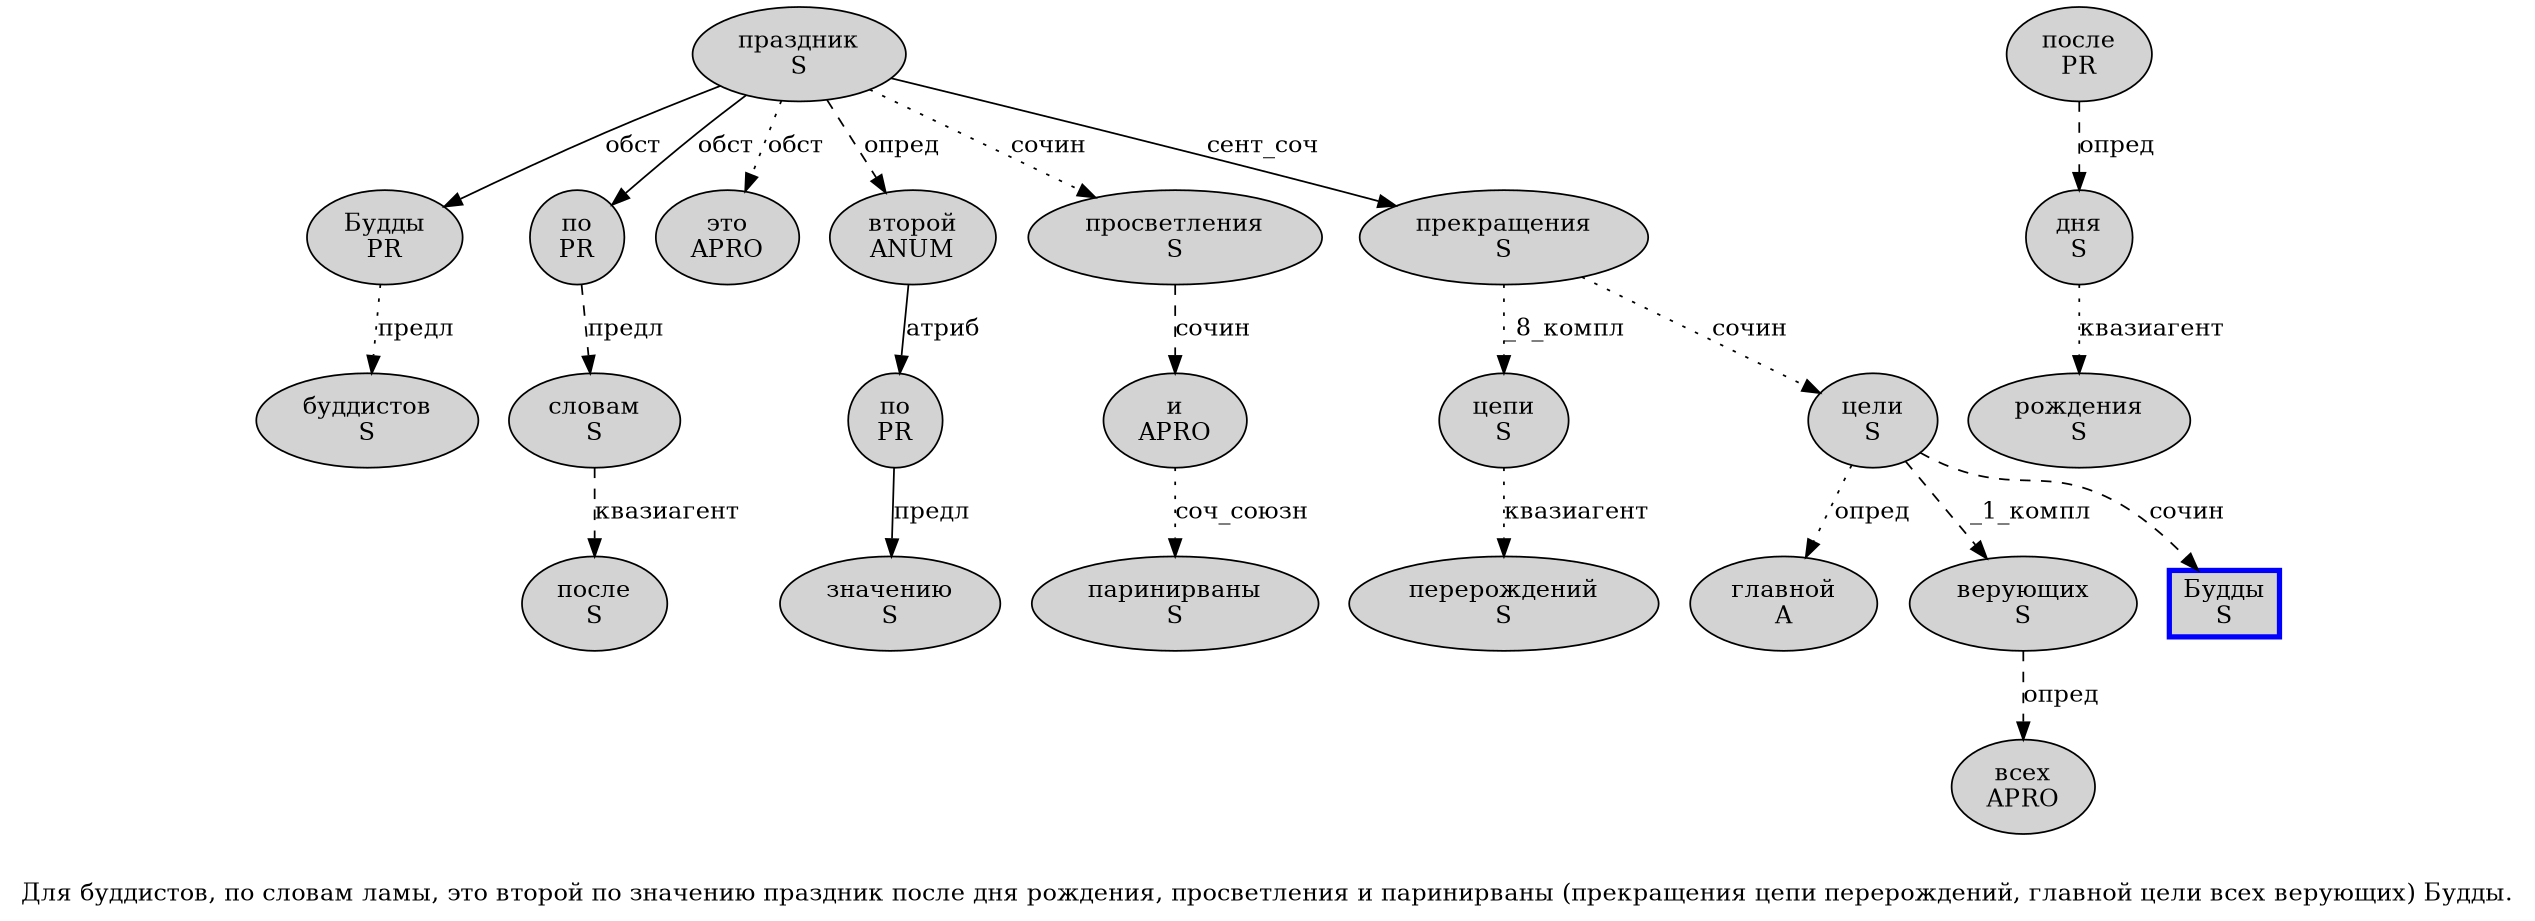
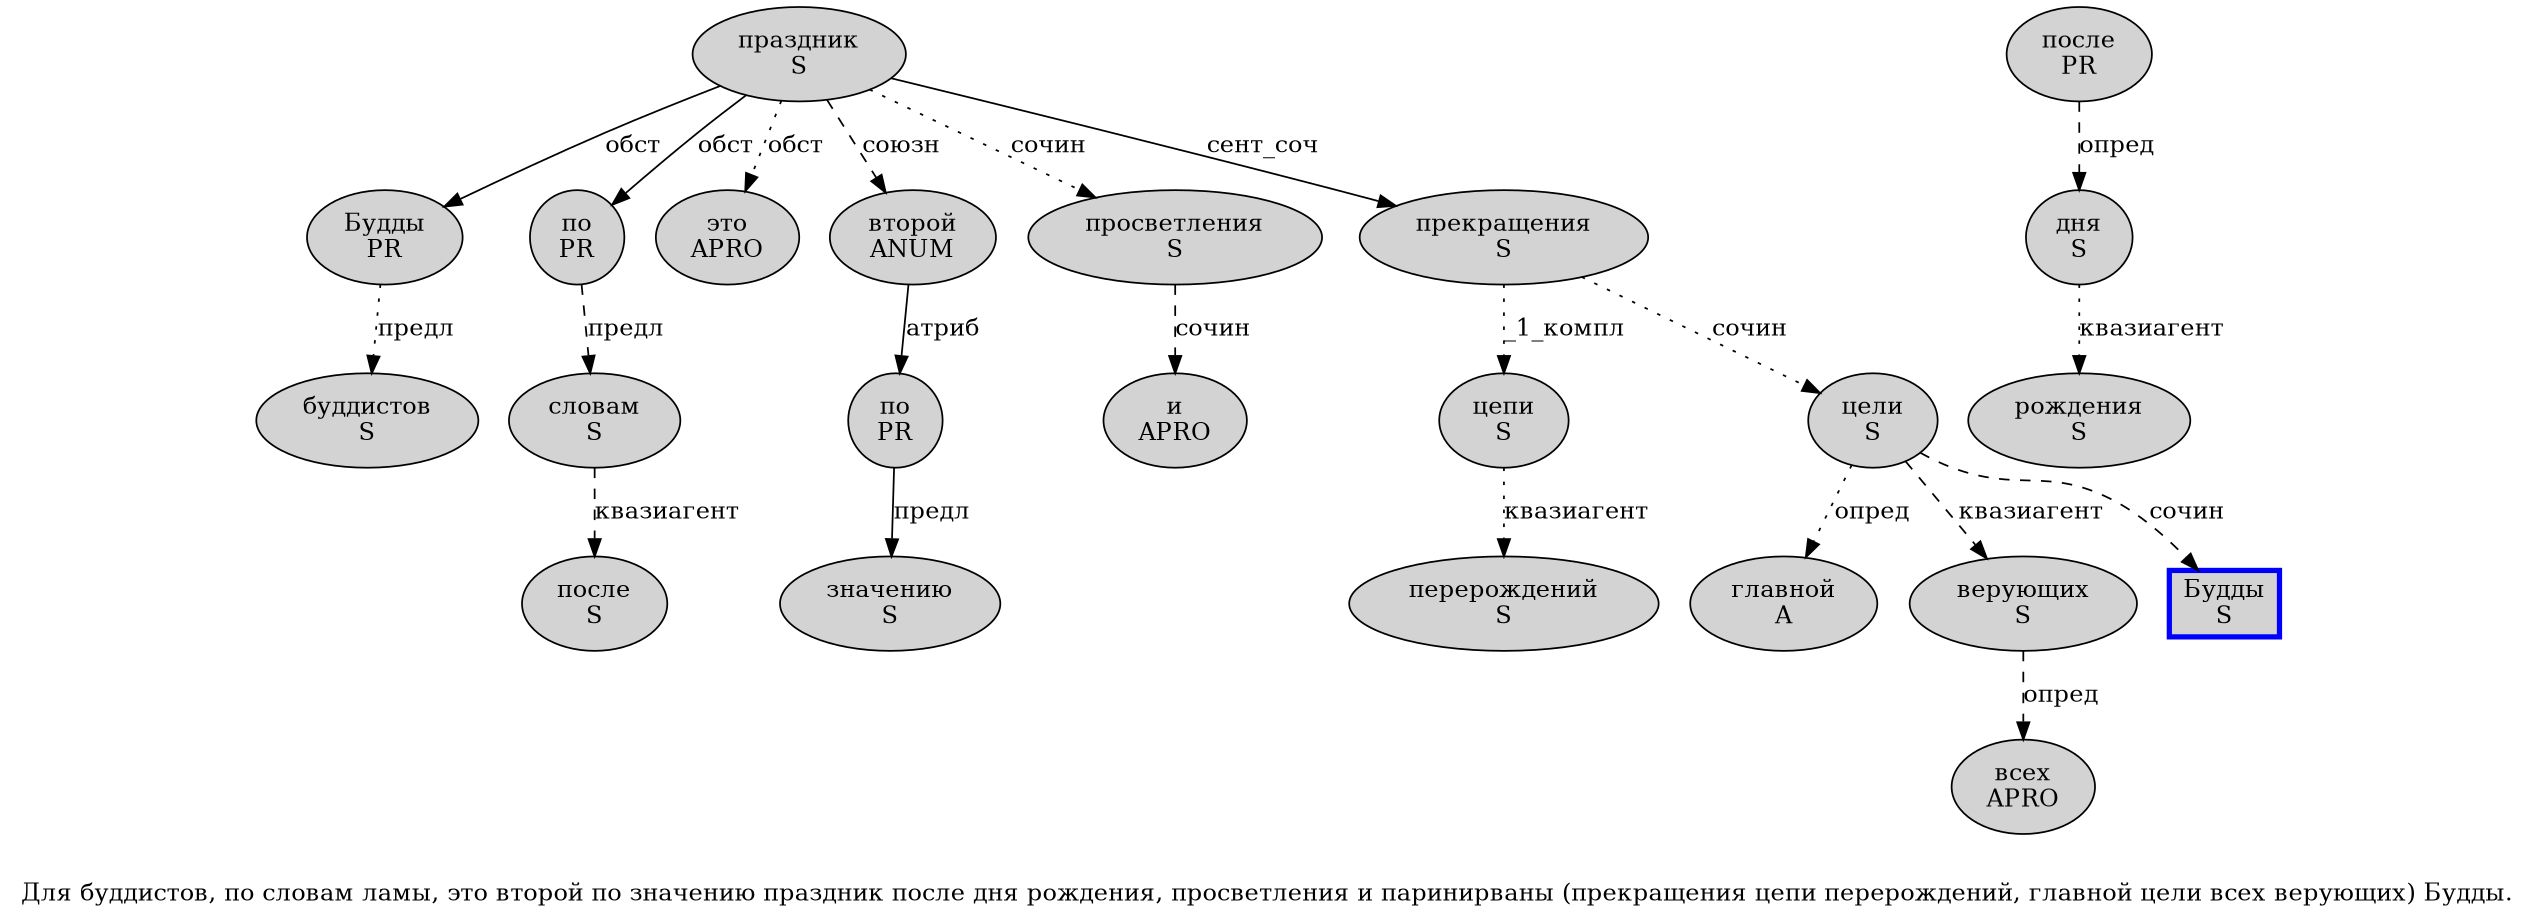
(902, 146) -> (902, 146)
(1565, 329) -> (1565, 329)
(2031, 512) -> (2031, 512)
(1175, 604) -> none
